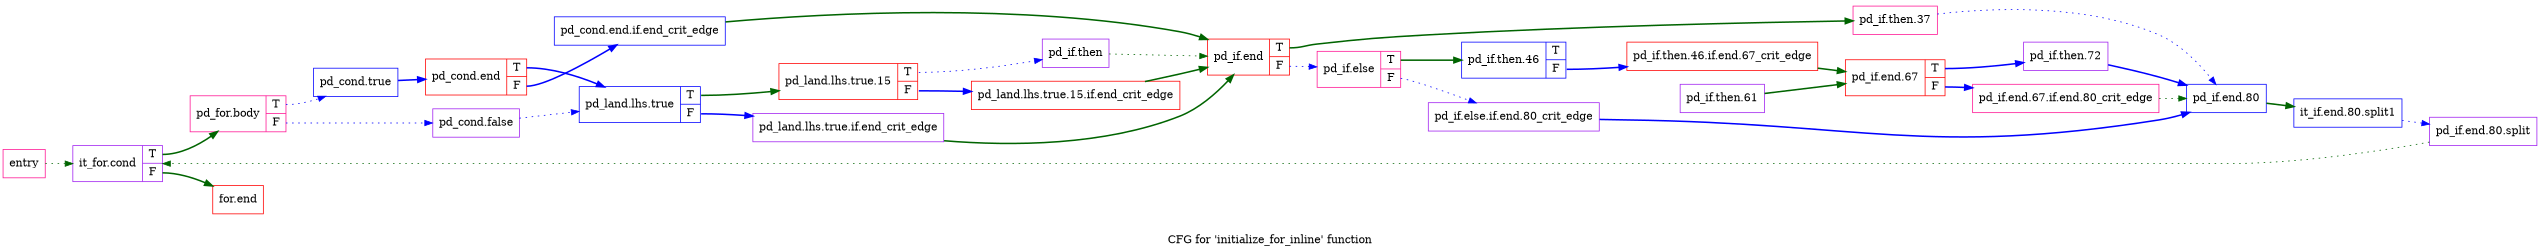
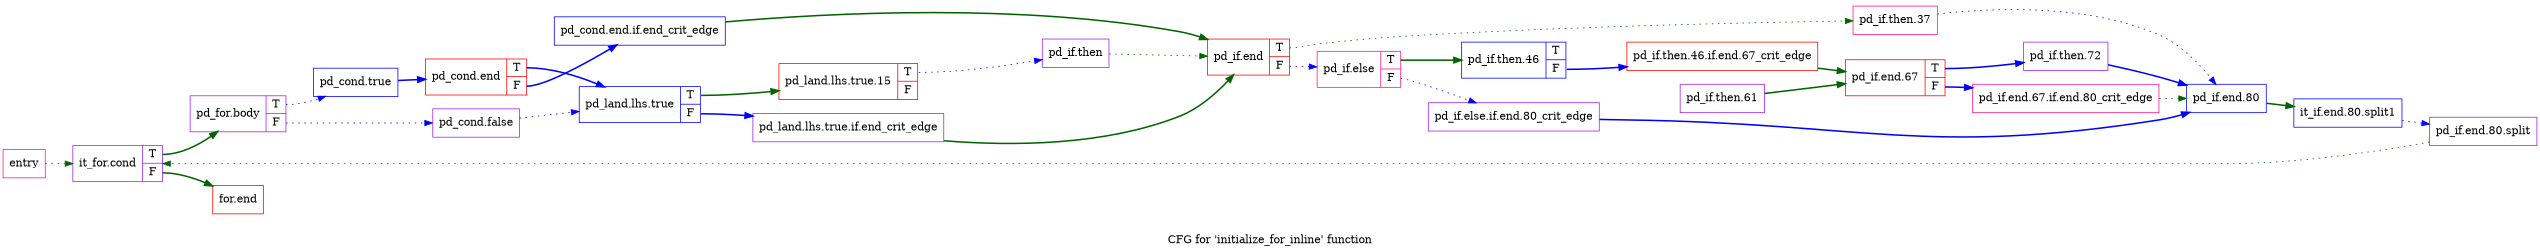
(1567, 28) -> (1567, 28)
(1076, 95) -> none
(238, 114) -> (238, 114)
